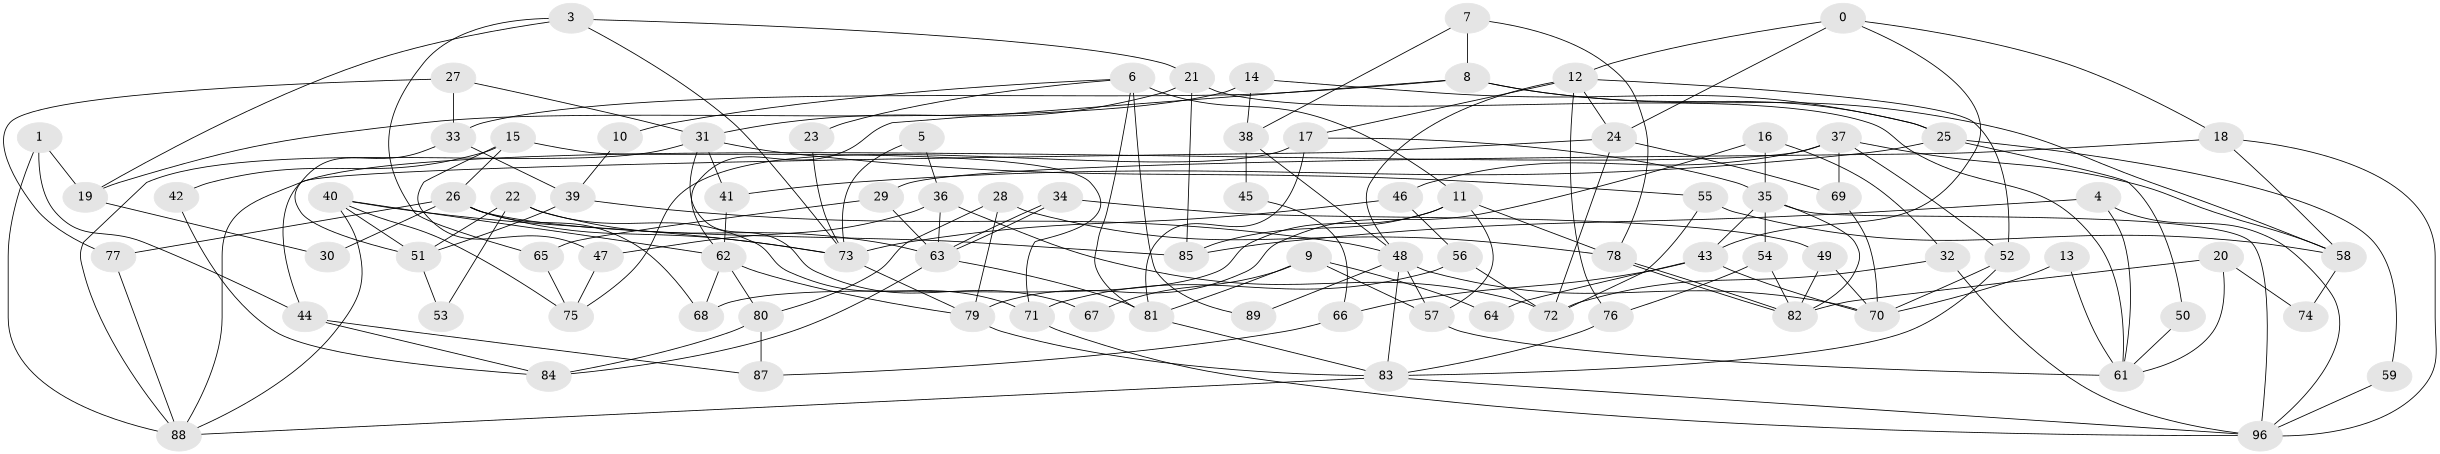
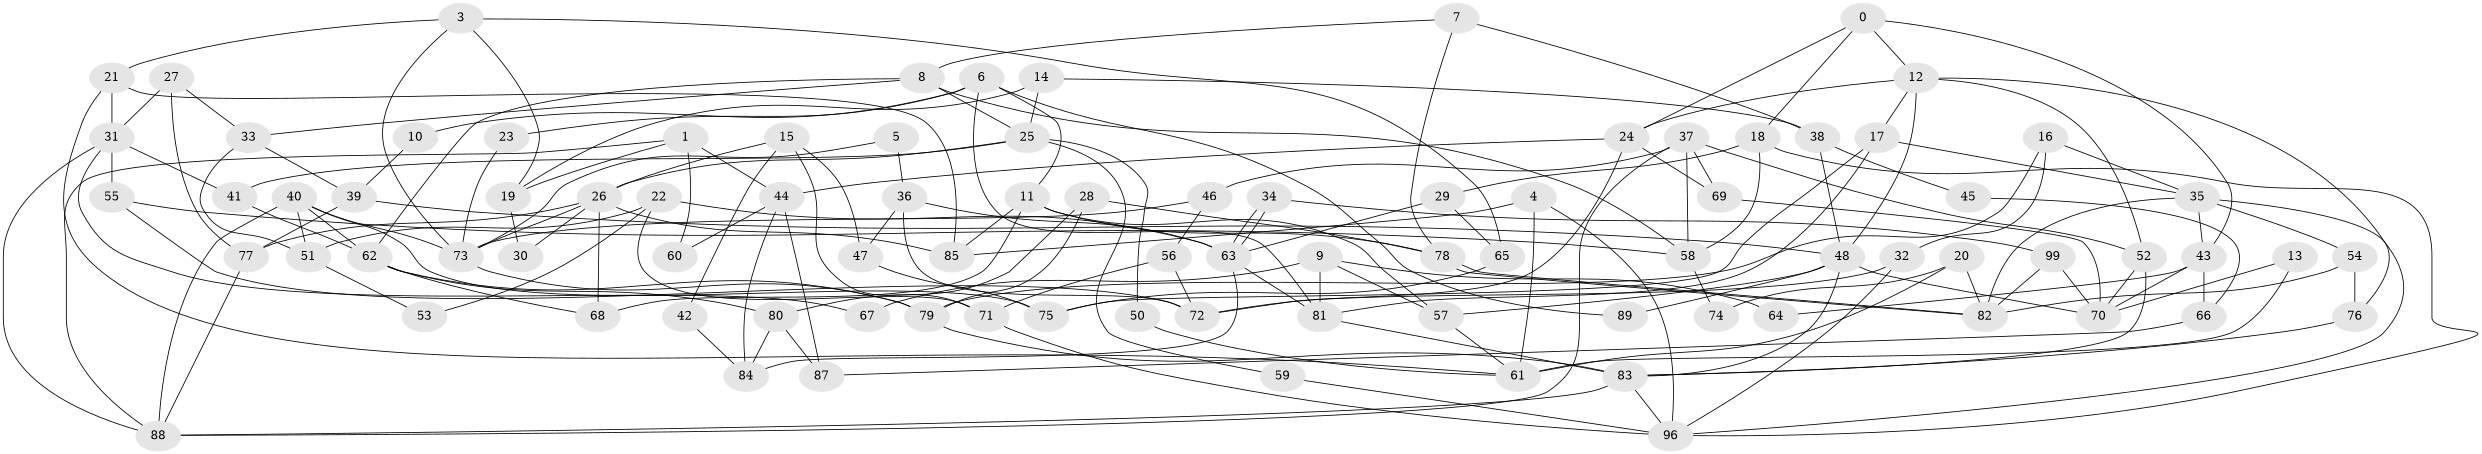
none -> (712, 165)
(500, 229) -> (295, 230)
none -> (675, 257)
(1825, 257) -> (2053, 257)
